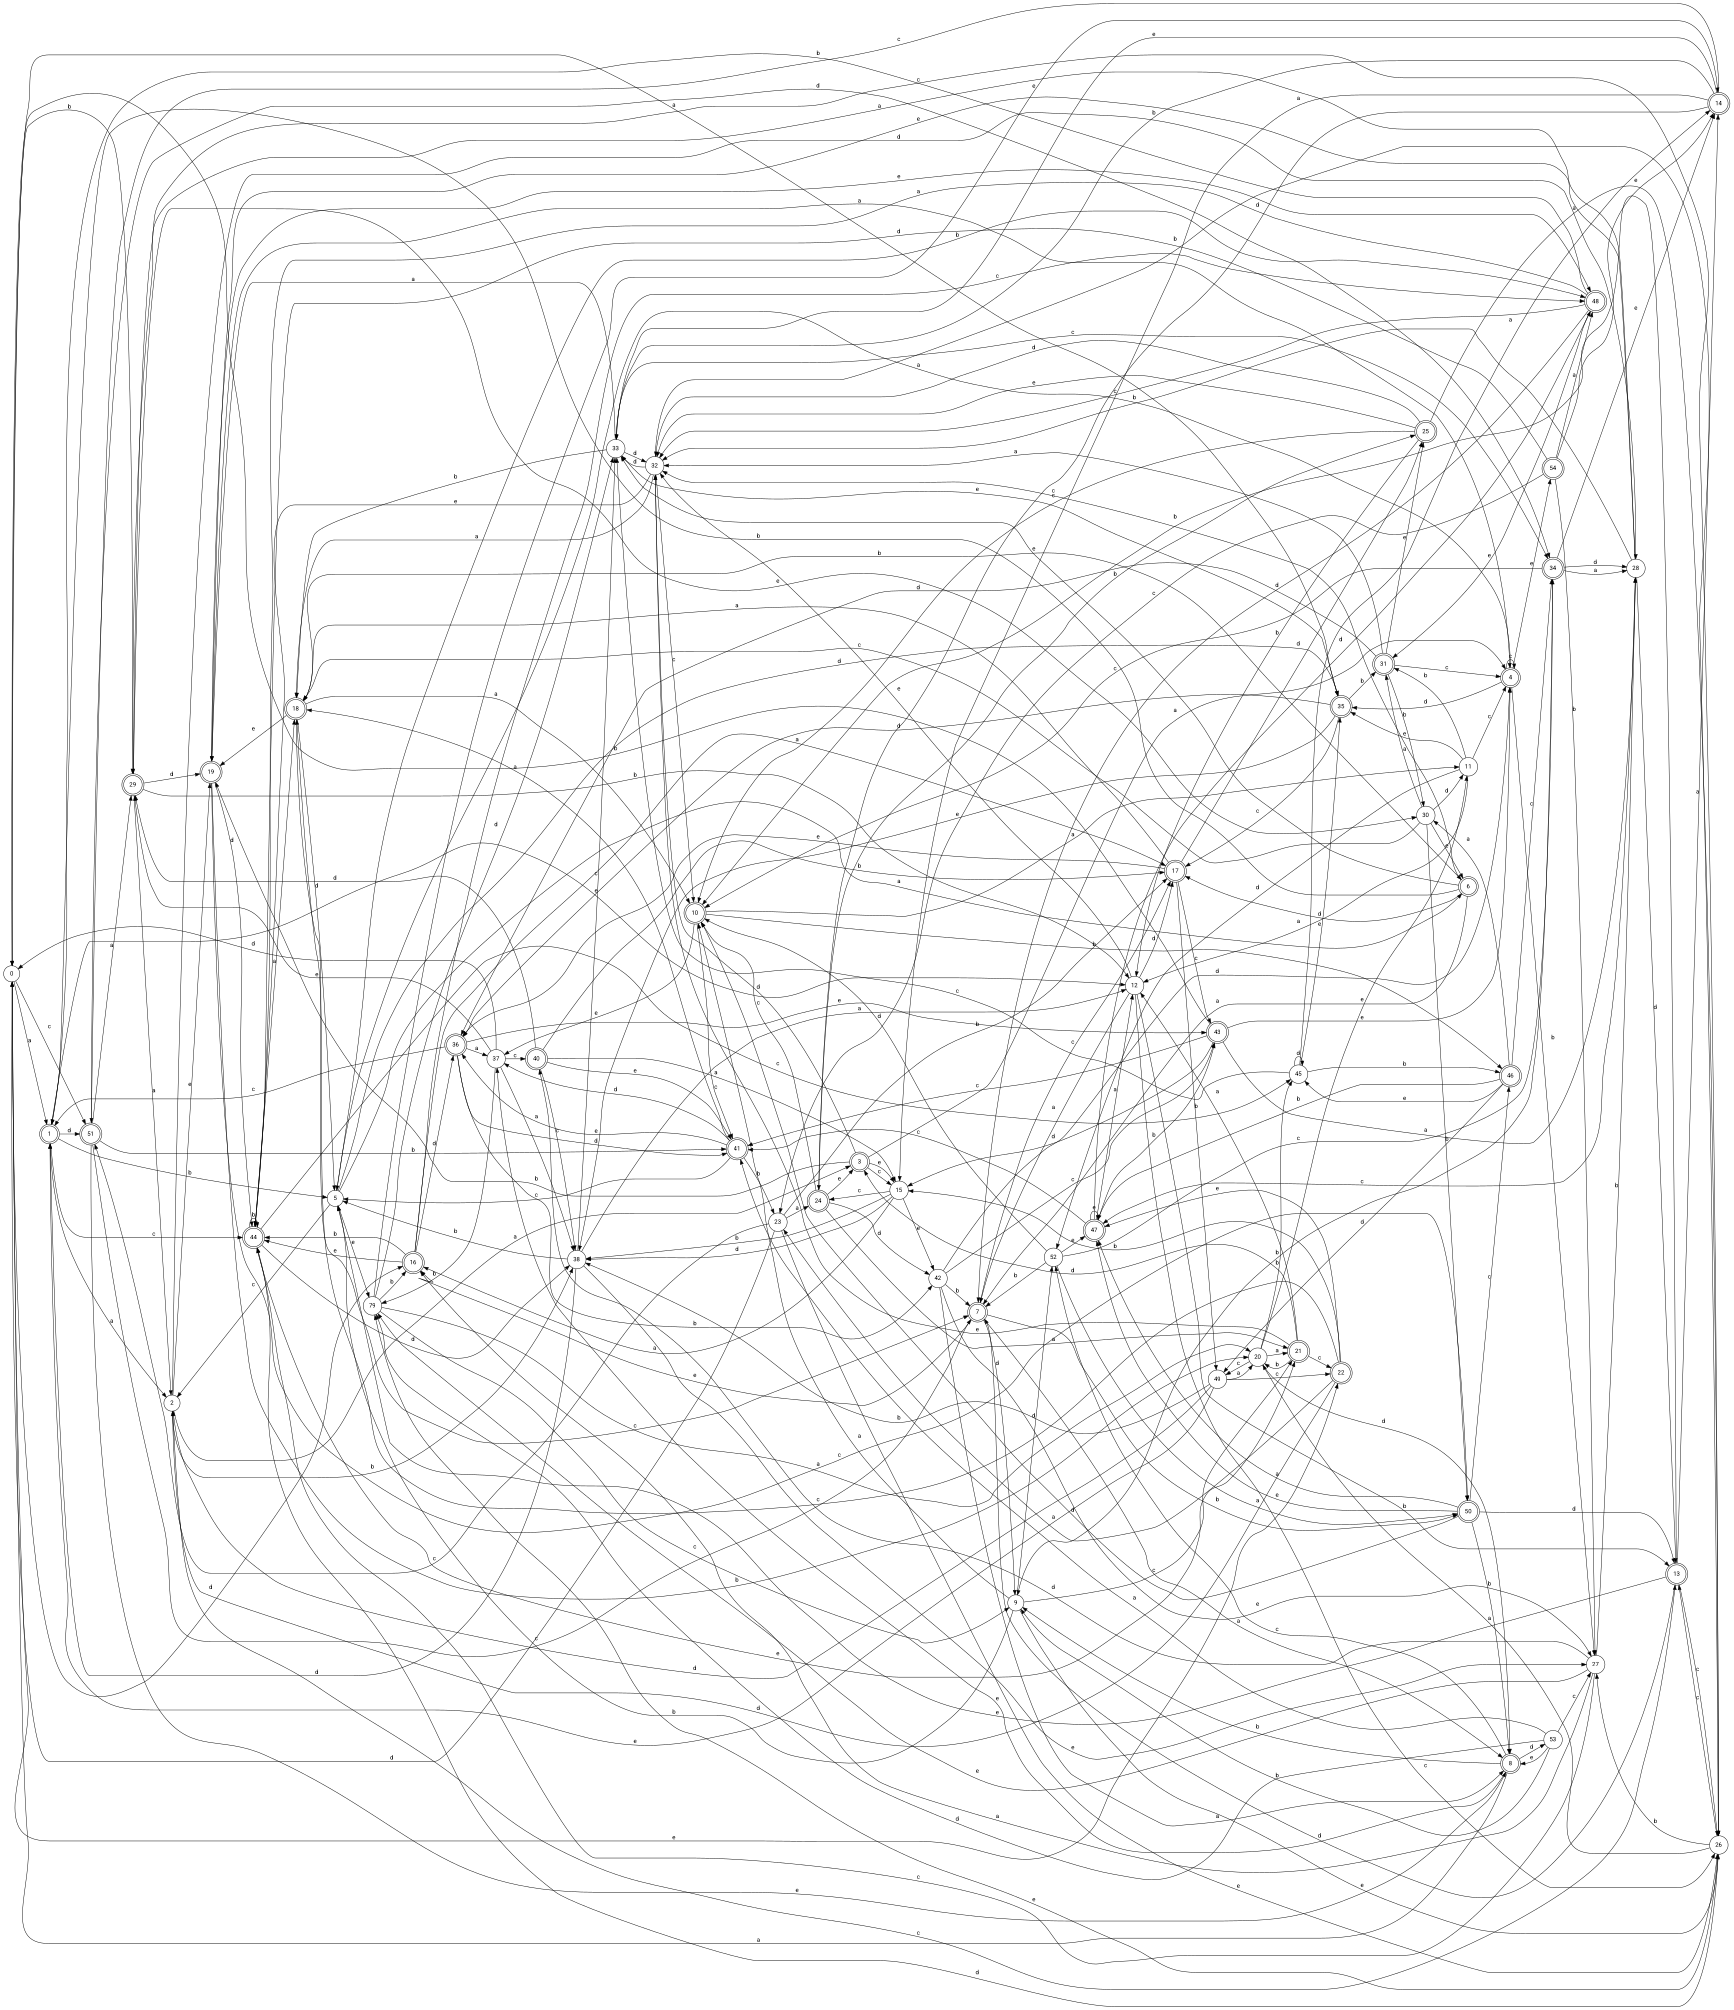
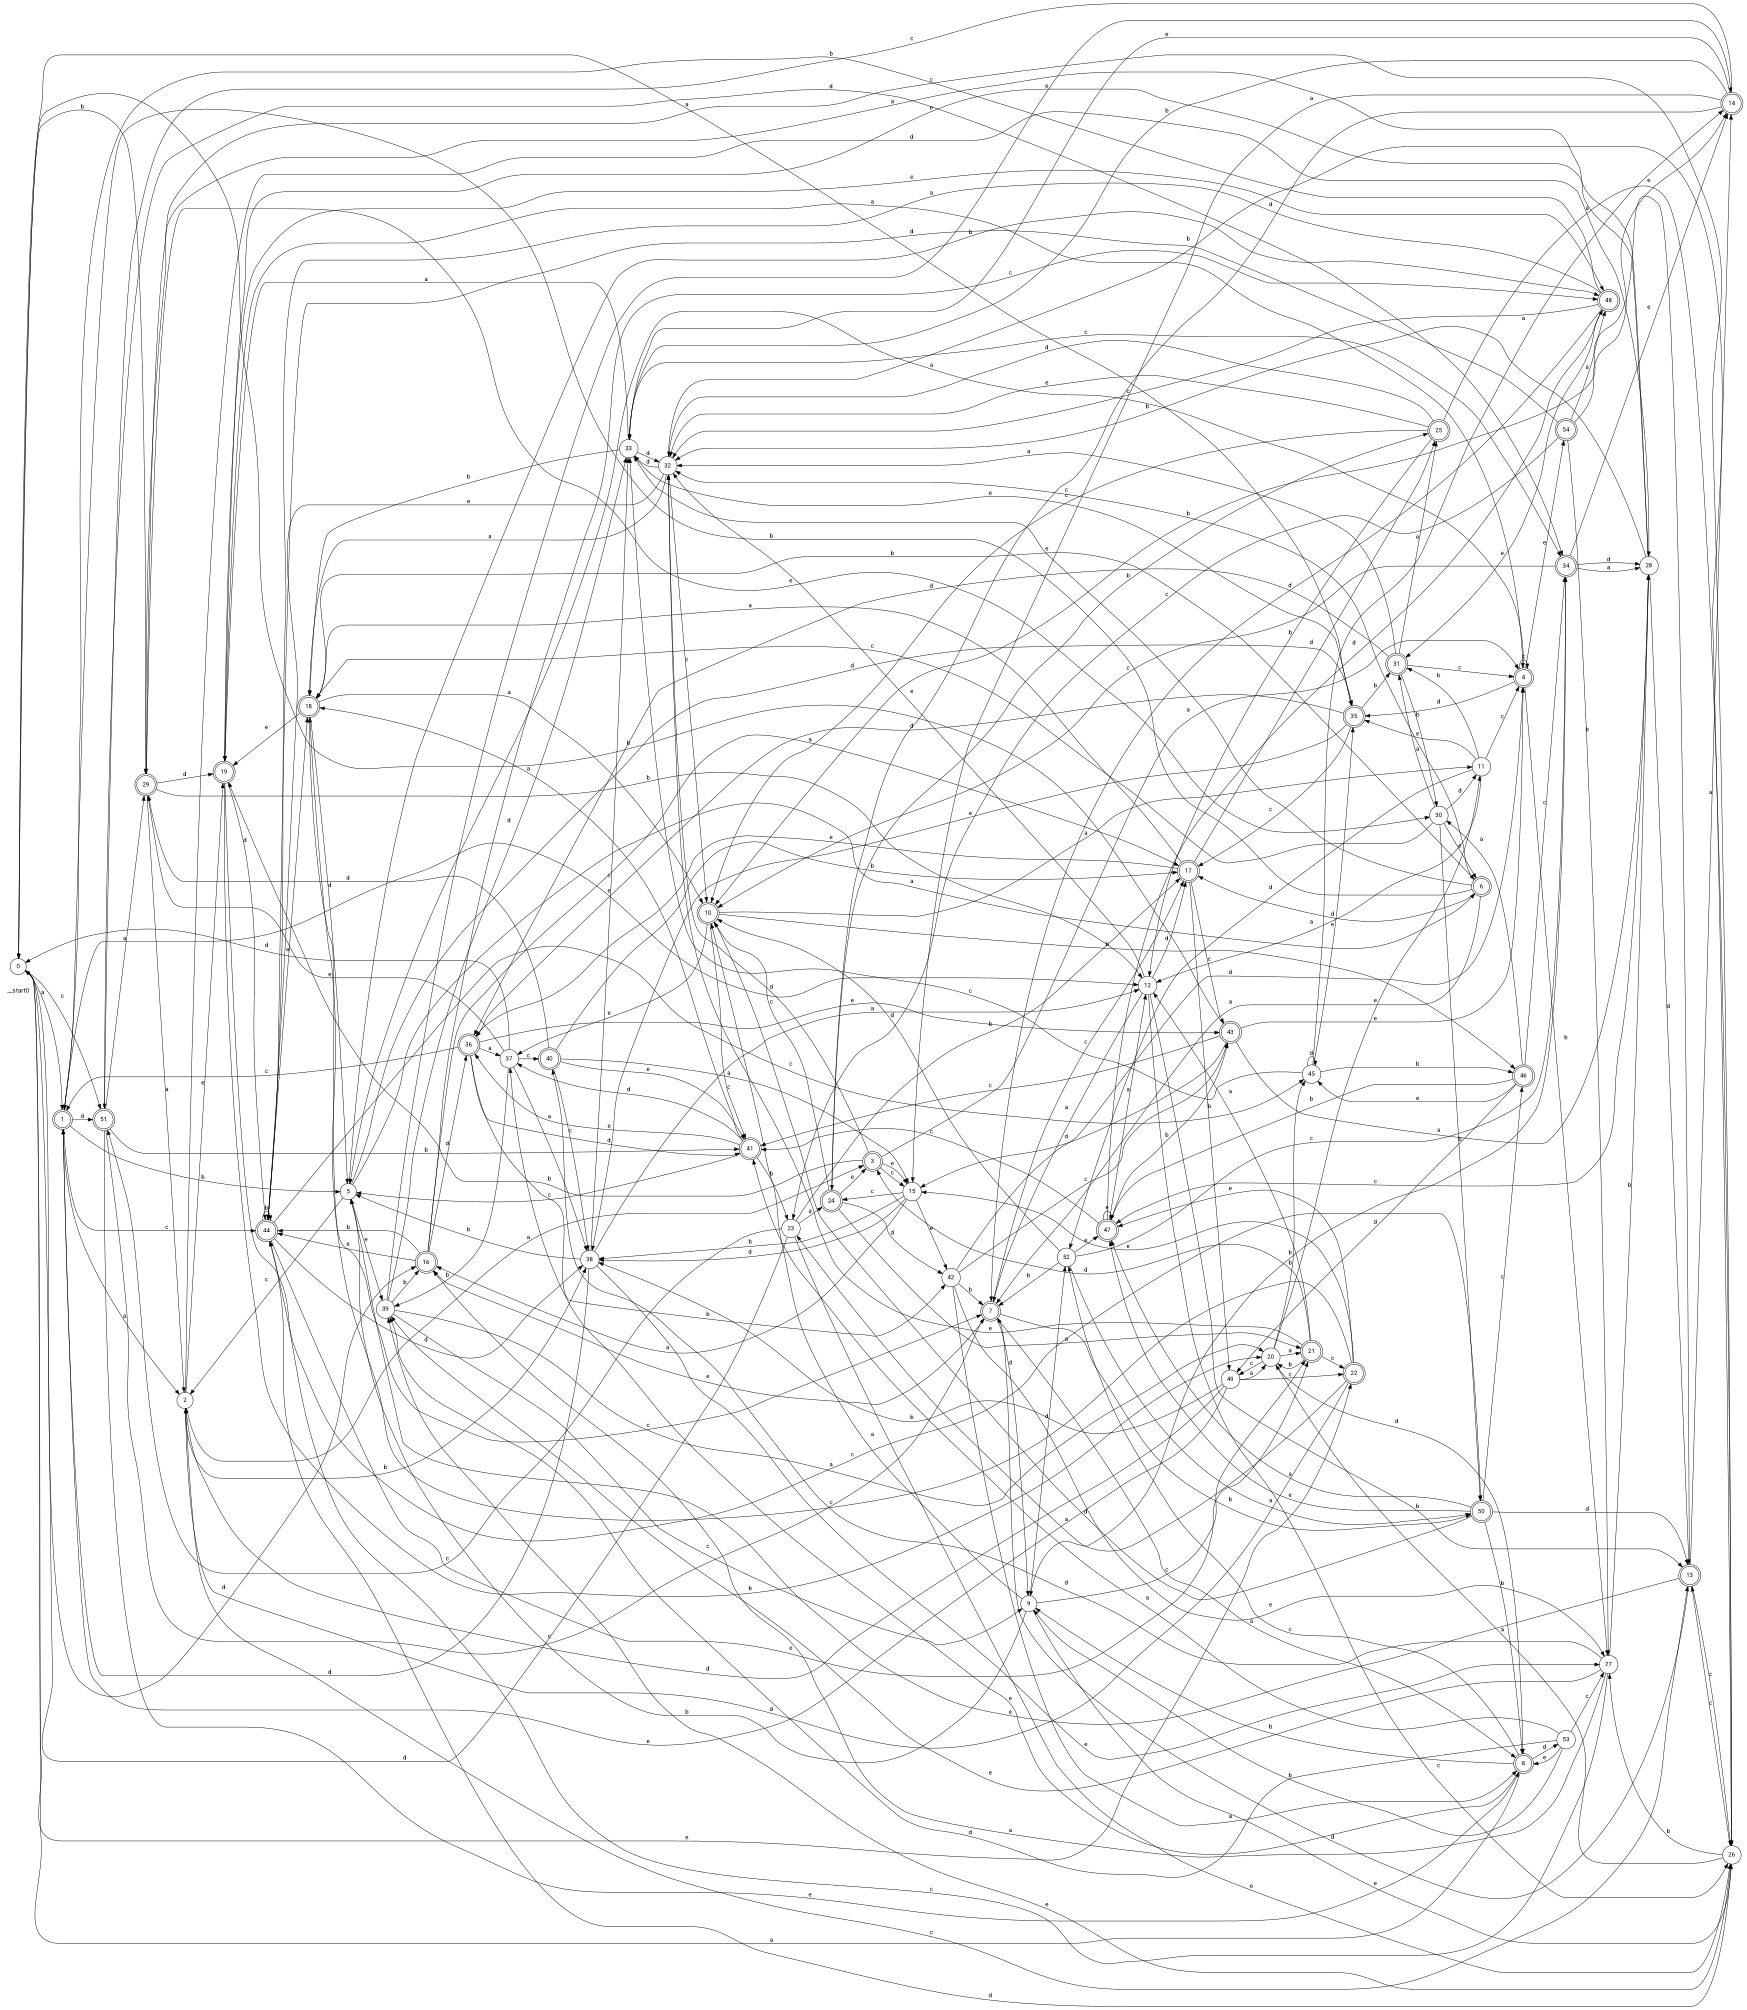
none -> (18, 991)
(1115, 1246) -> (1128, 1246)
(373, 1306) -> (386, 1309)
